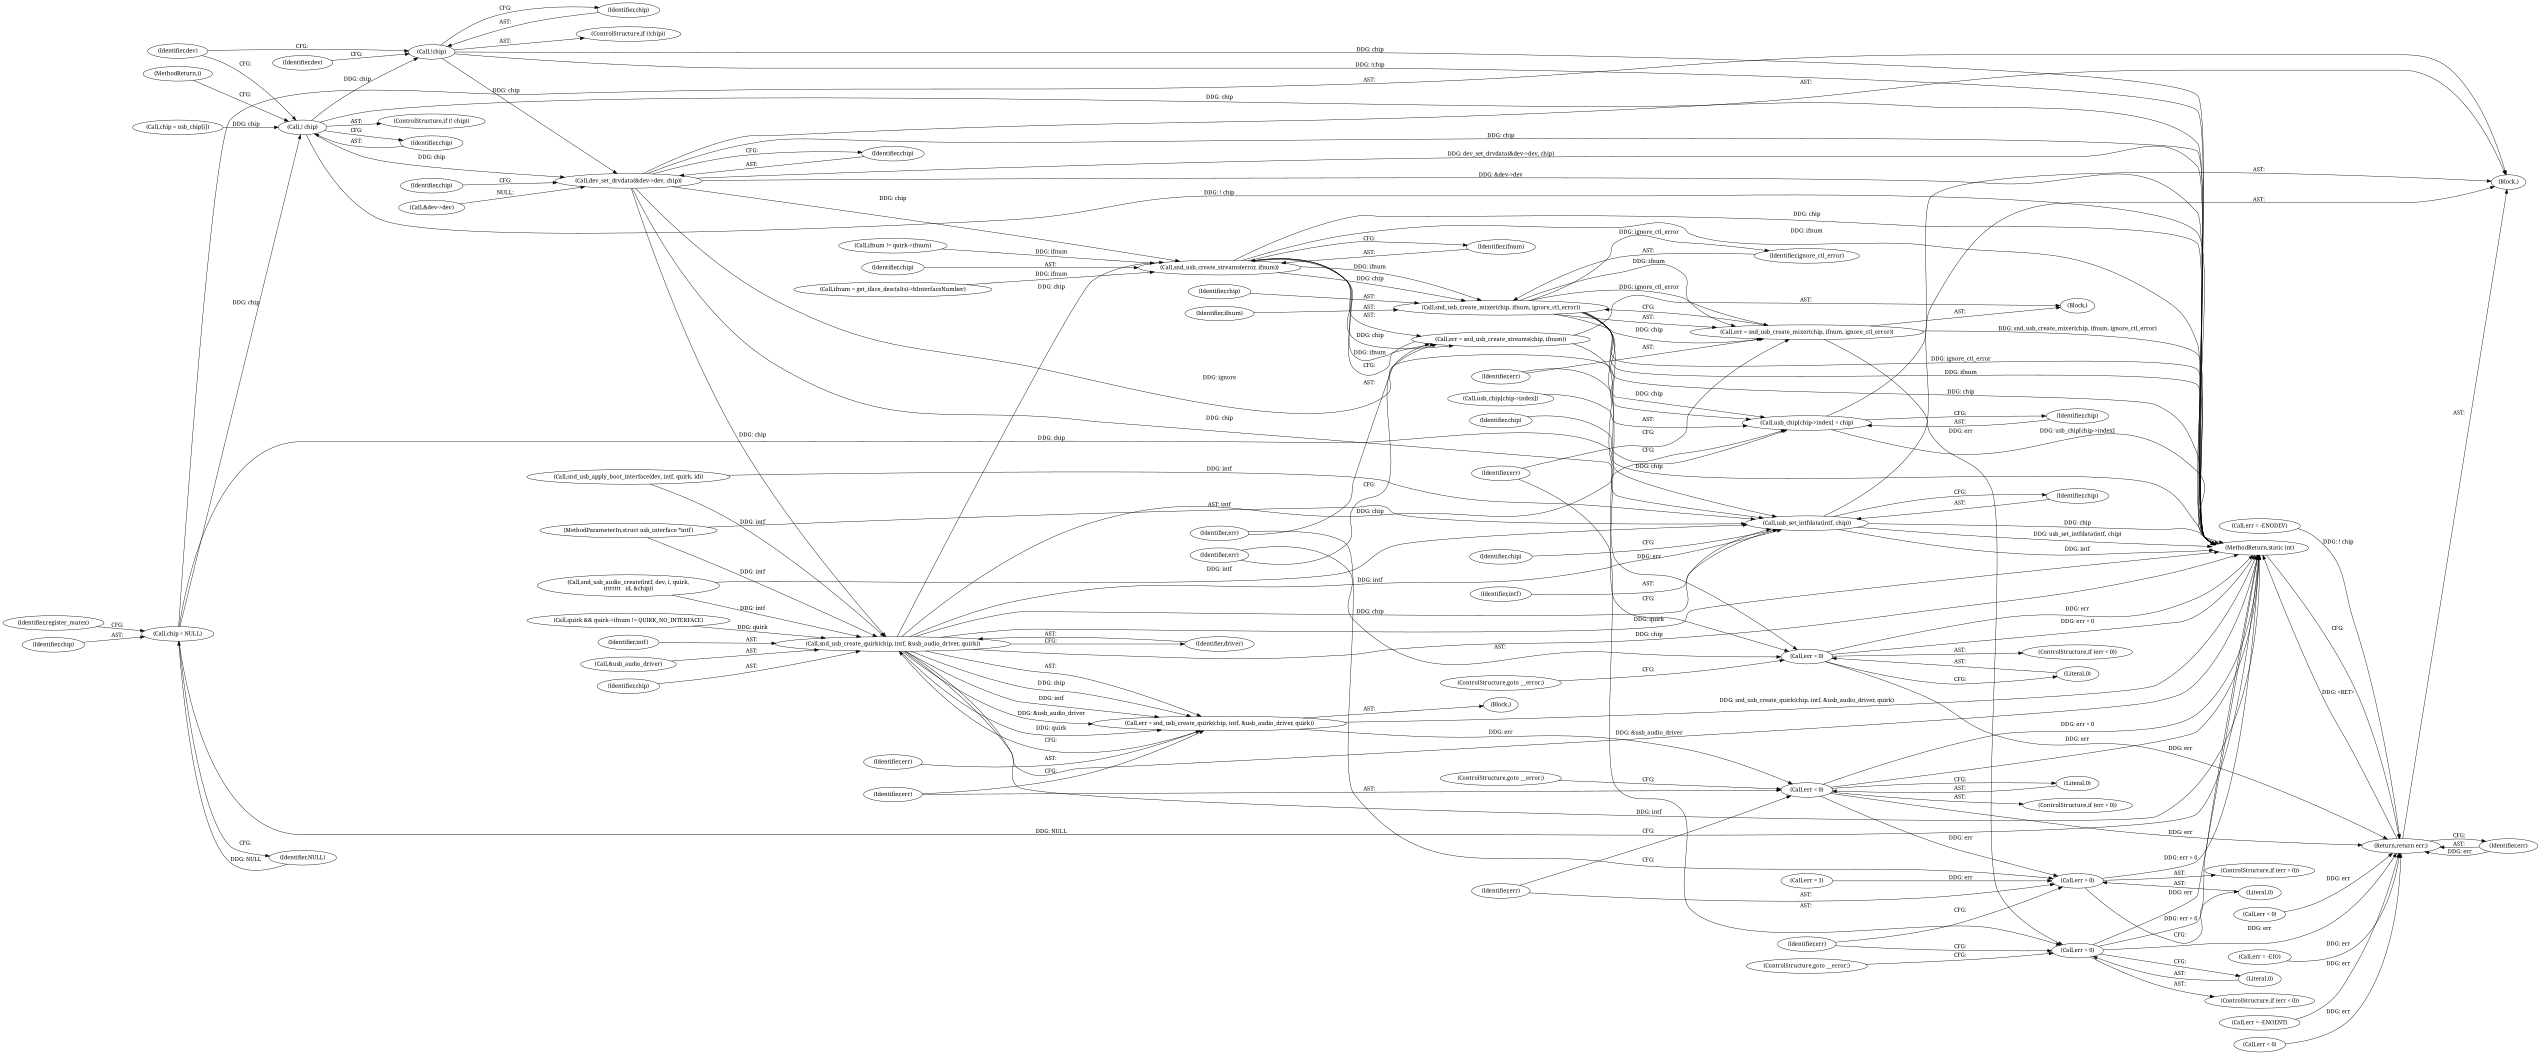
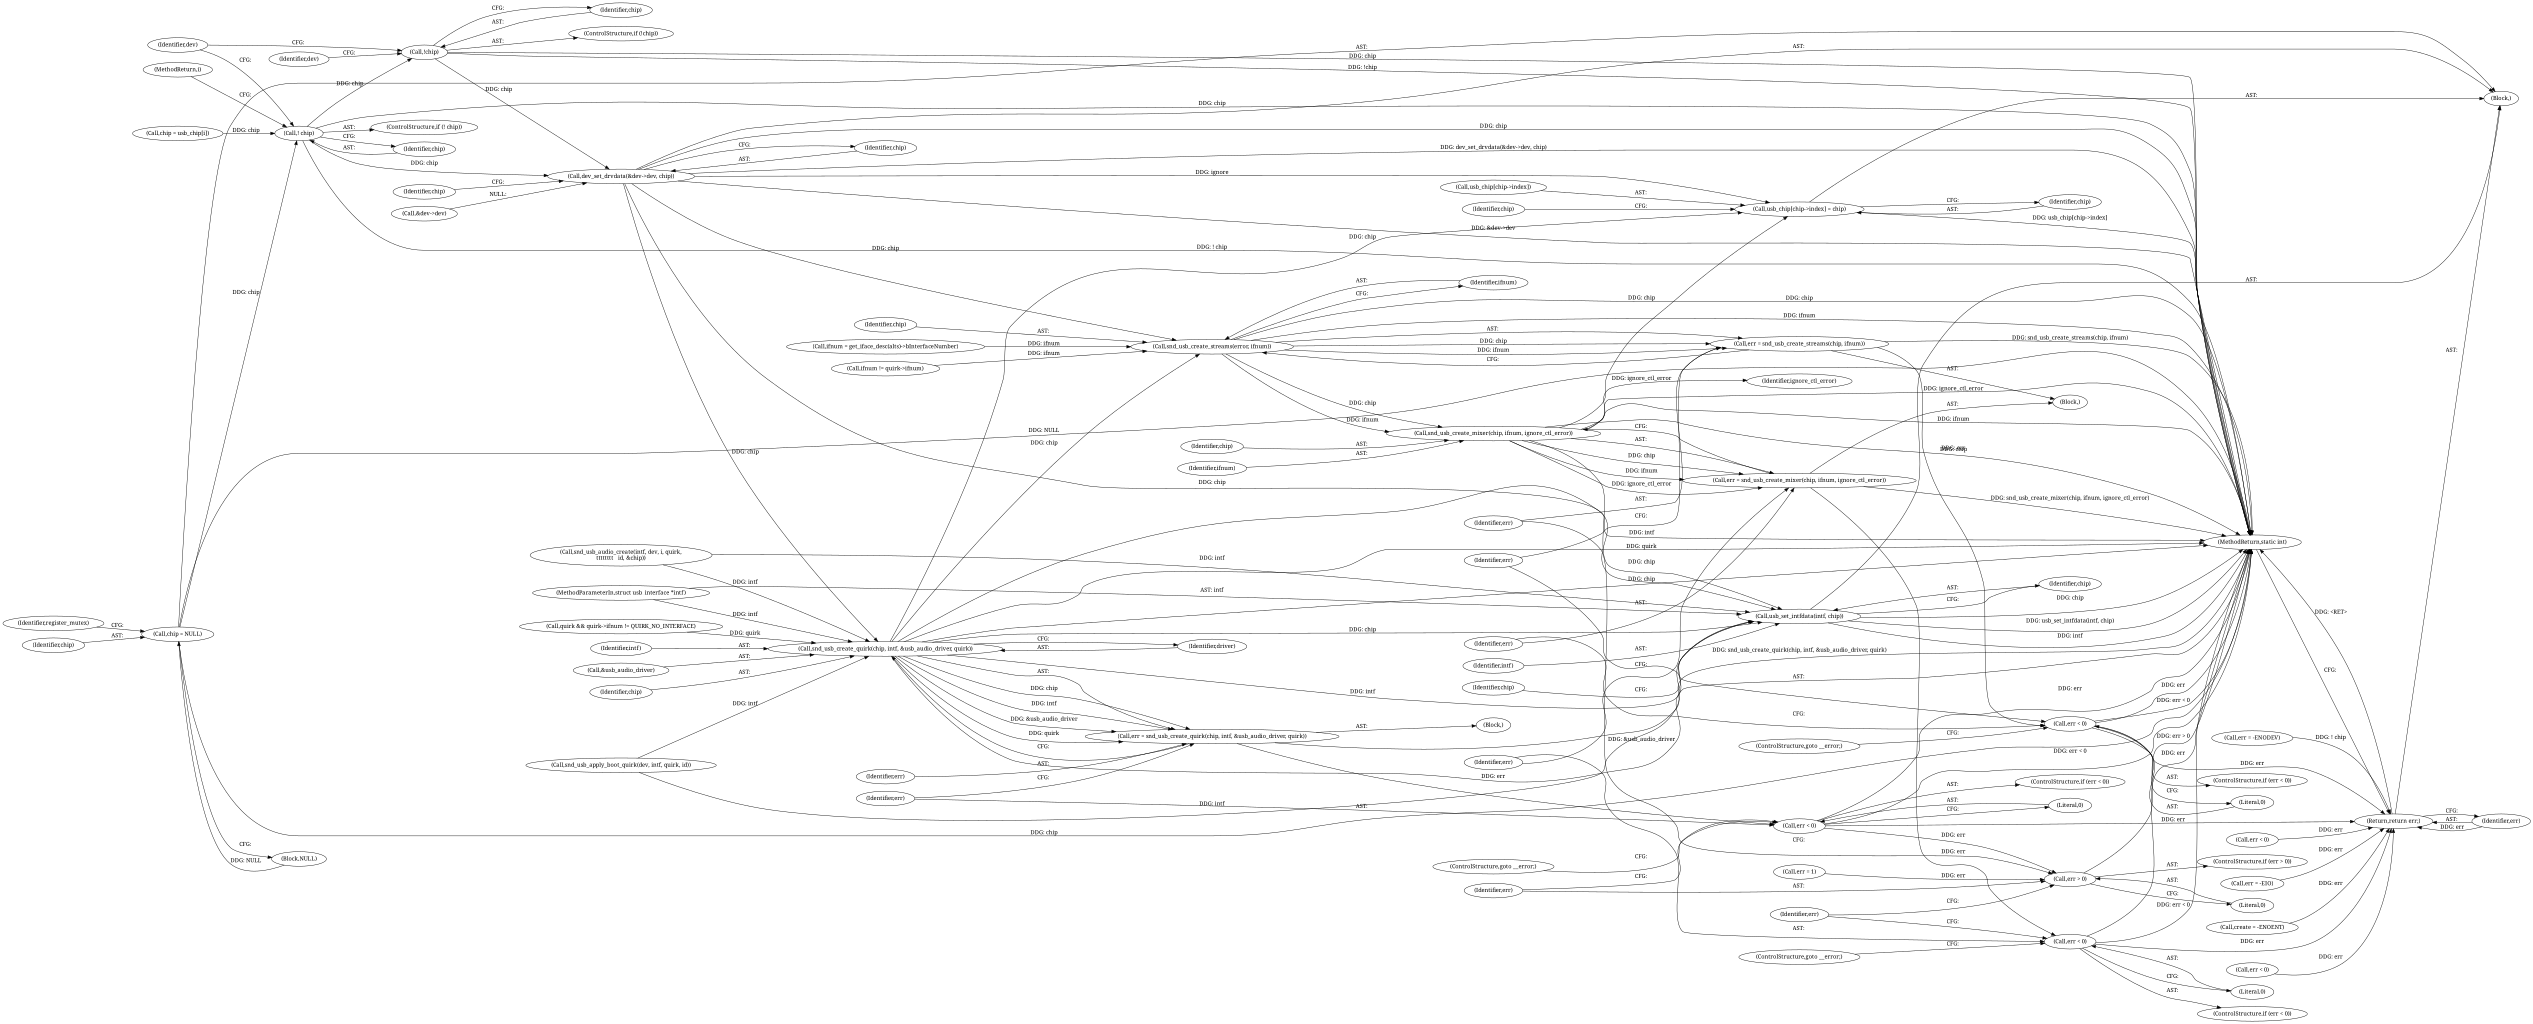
(1632, 256) -> none
none -> (2133, 346)
(628, 477) -> (621, 765)
(303, 858) -> (299, 859)
(2260, 1023) -> (2252, 928)
